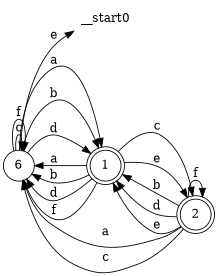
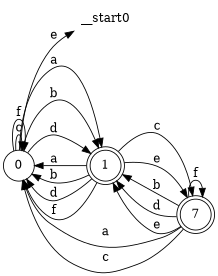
(19, 166) -> (19, 166)
(196, 215) -> (196, 215)
